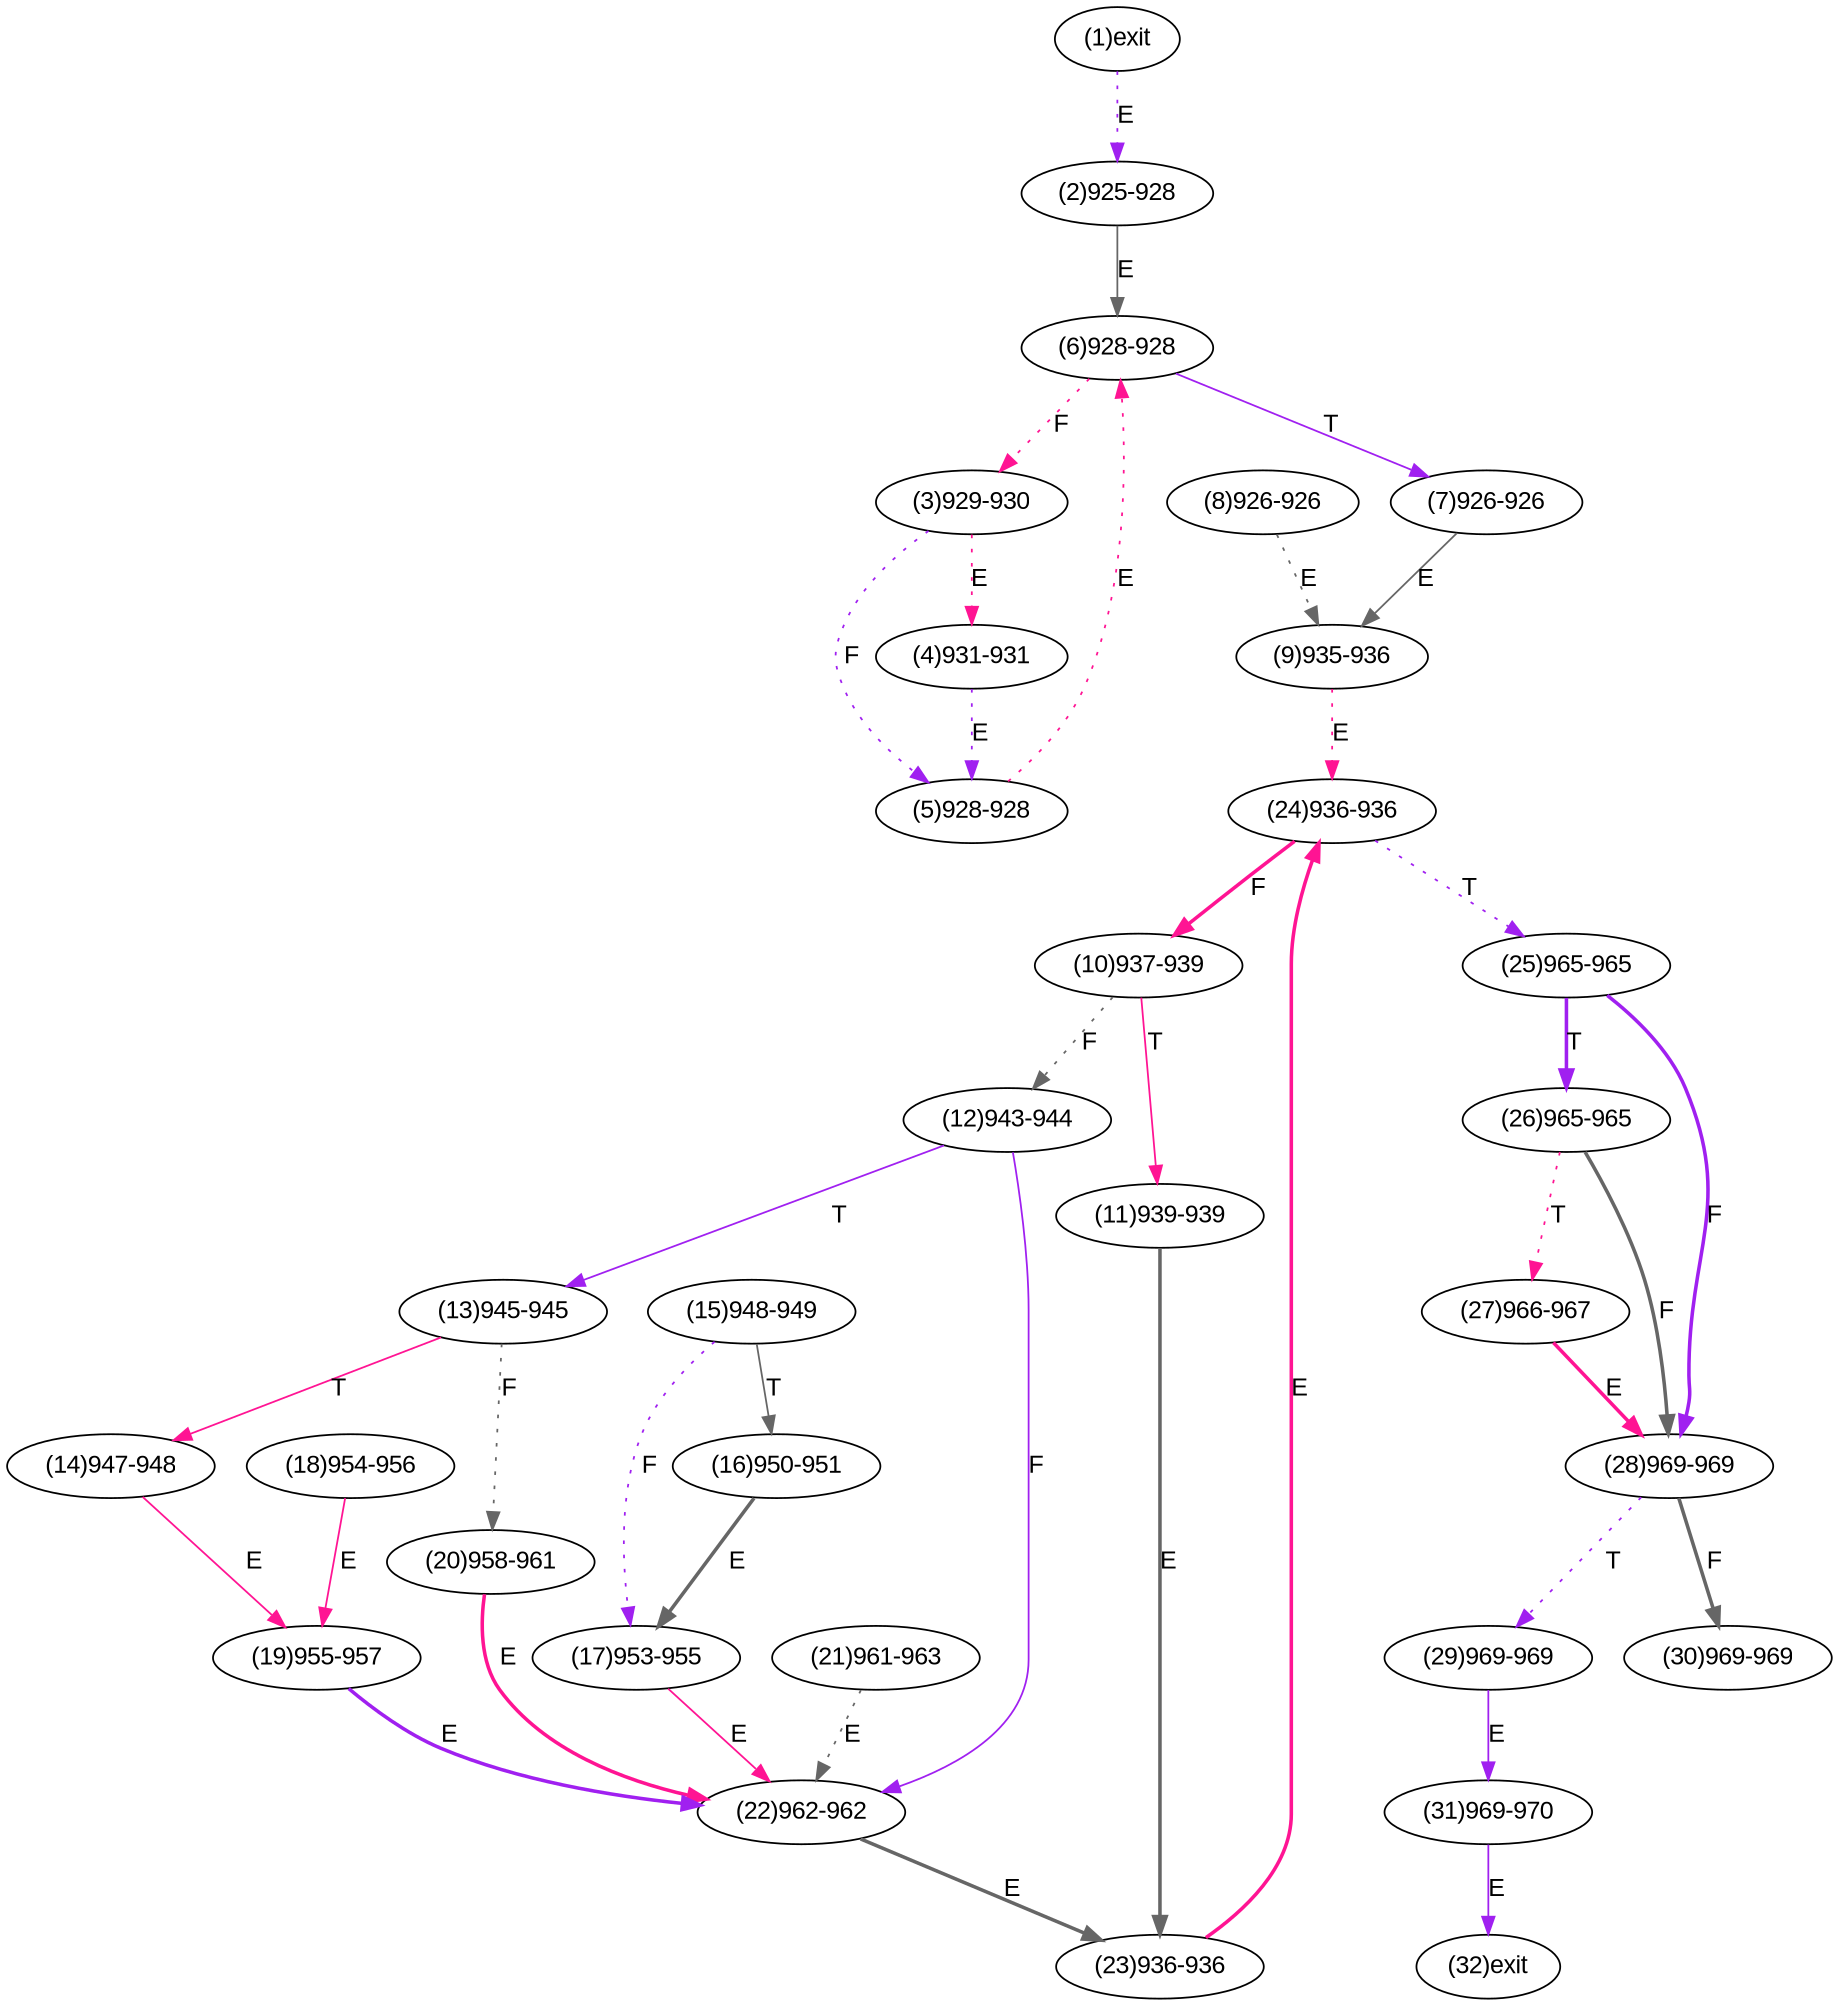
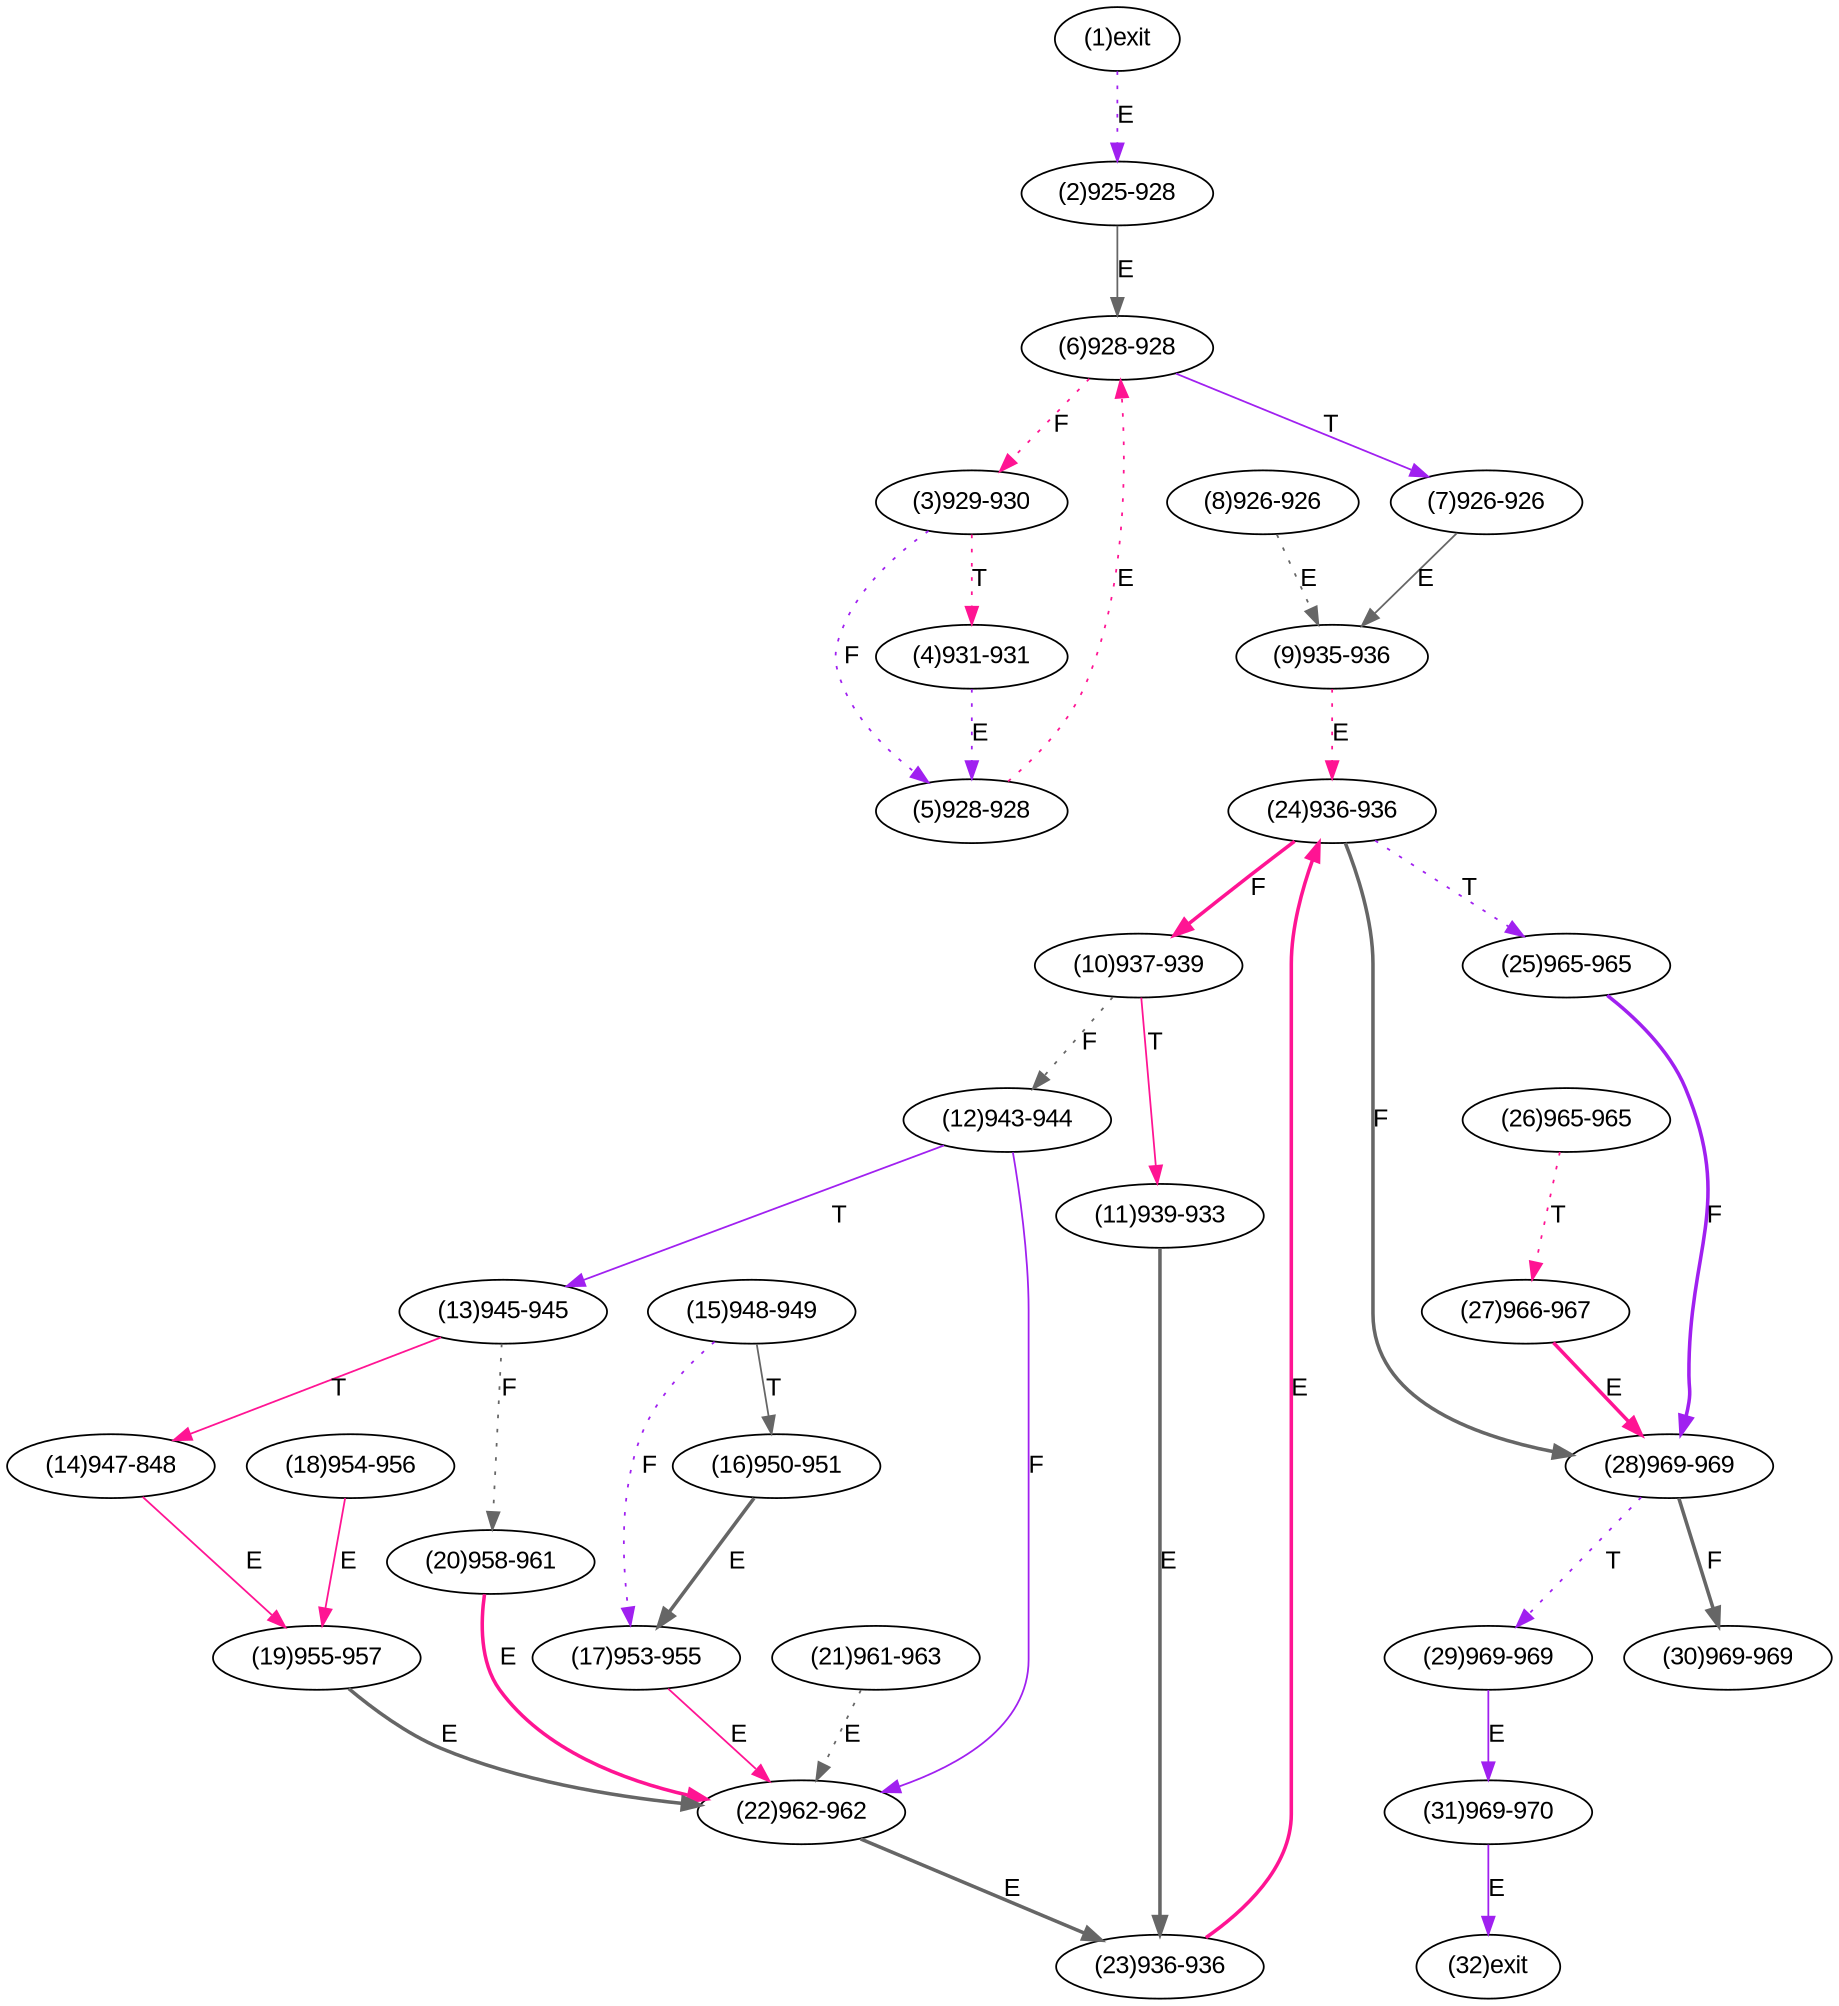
(980, 580) -> (980, 580)
(1566, 1034) -> none
(1160, 1216) -> (1160, 1216)
(1644, 1278) -> (1373, 1200)
(111, 1466) -> (111, 1466)
(506, 1771) -> (506, 1771)
